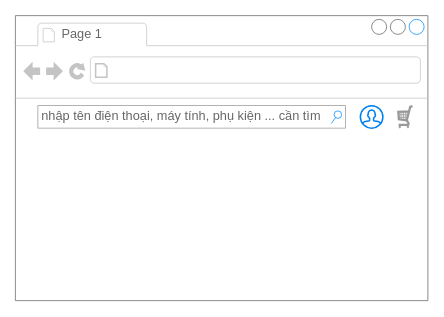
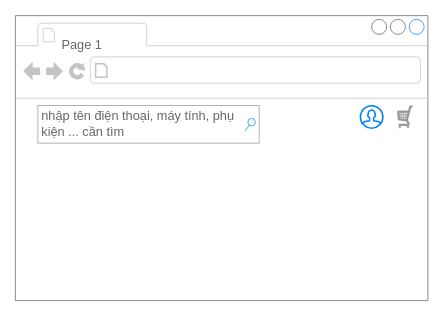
(102, 34) -> (102, 45)
(192, 117) -> (149, 124)
